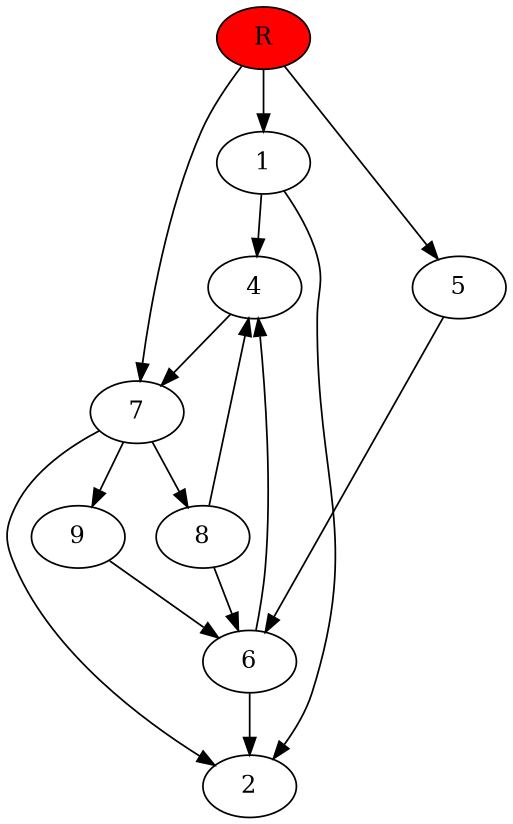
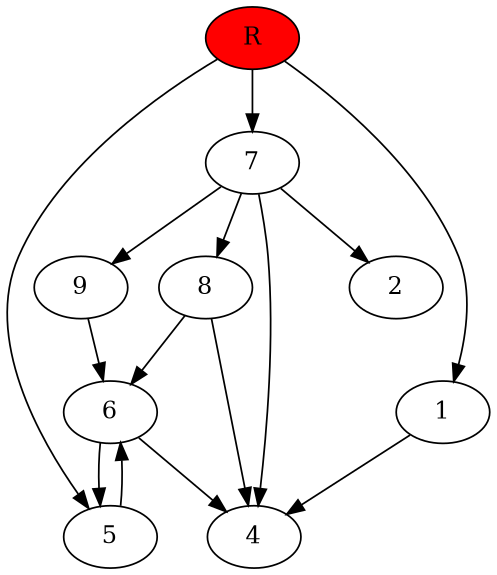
(202, 344) -> (270, 341)
(328, 468) -> none
(250, 715) -> (99, 466)
